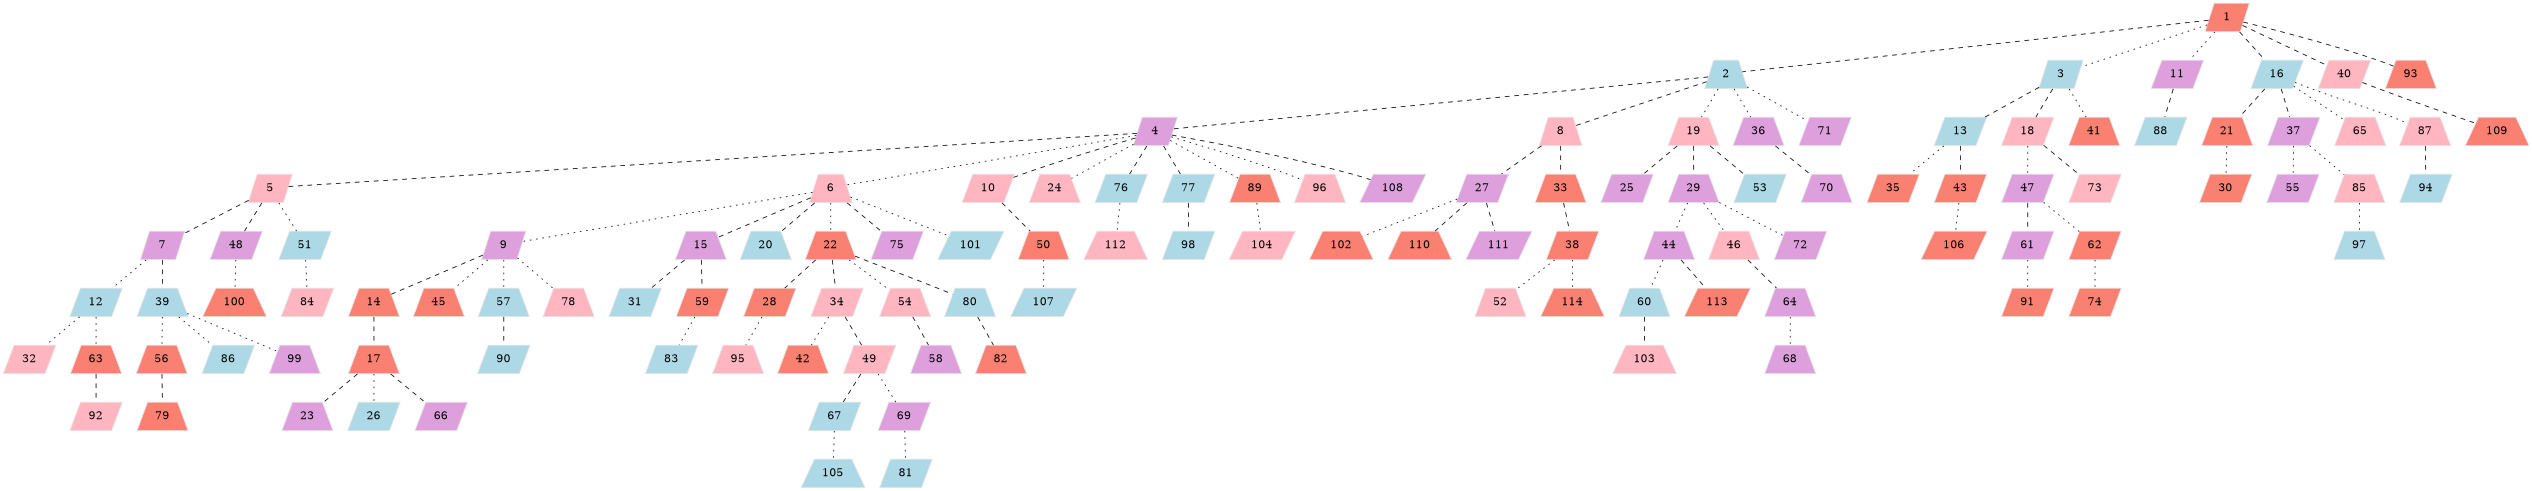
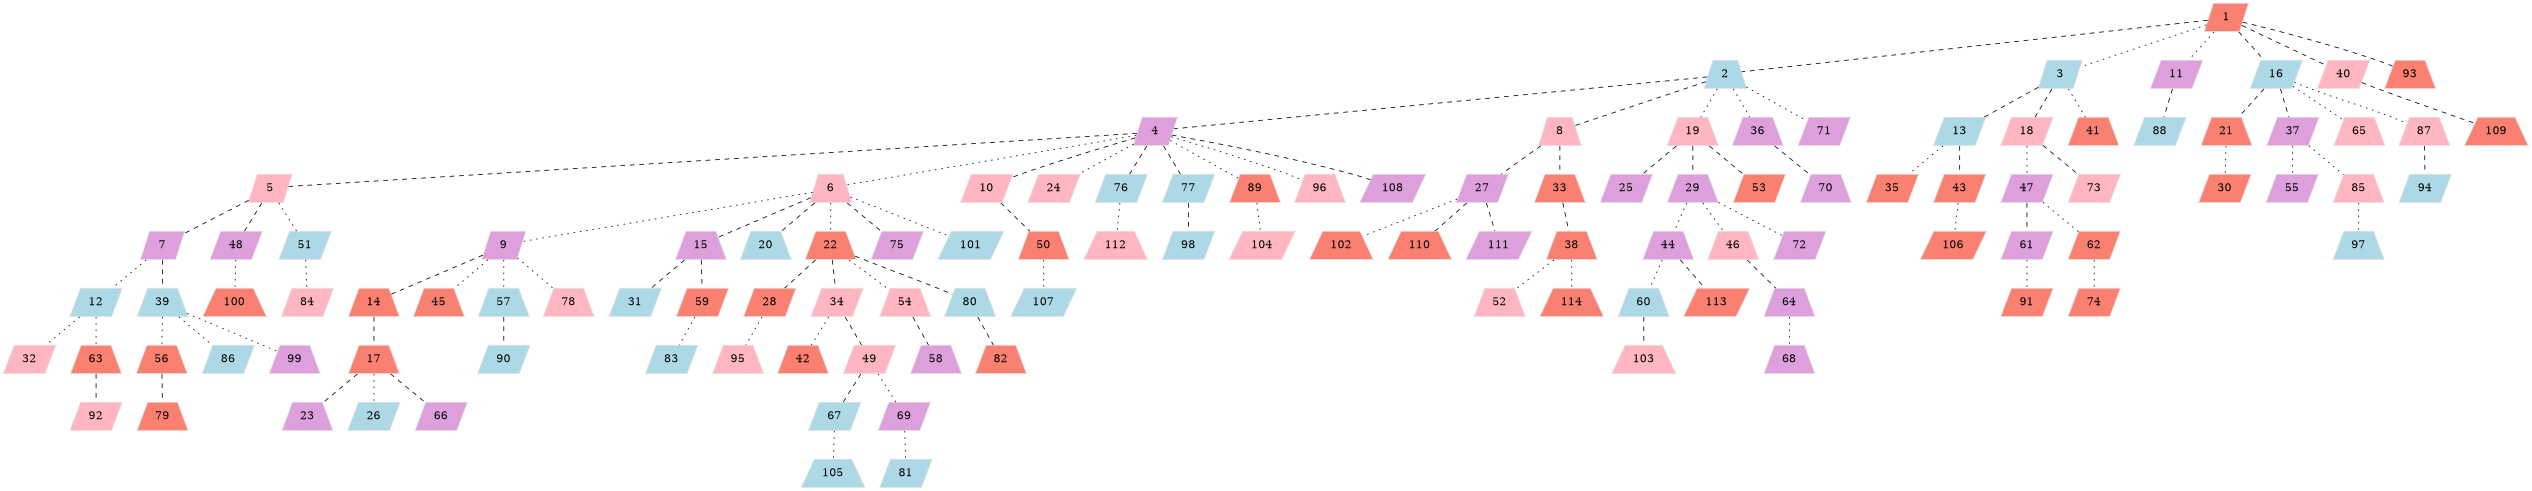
(1055, 188) -> (1054, 188)
(1760, 188) -> (1759, 188)
(1573, 245) -> (1572, 245)
